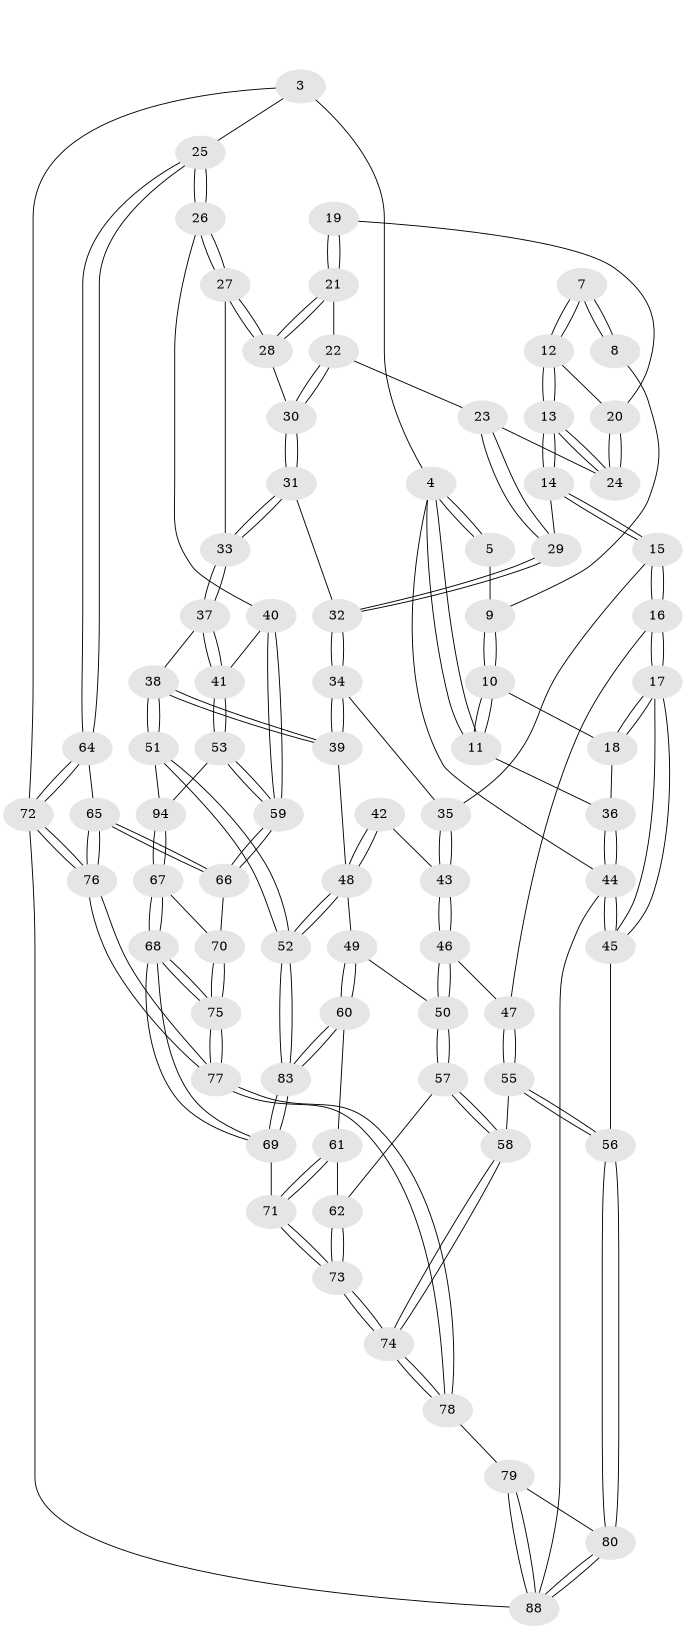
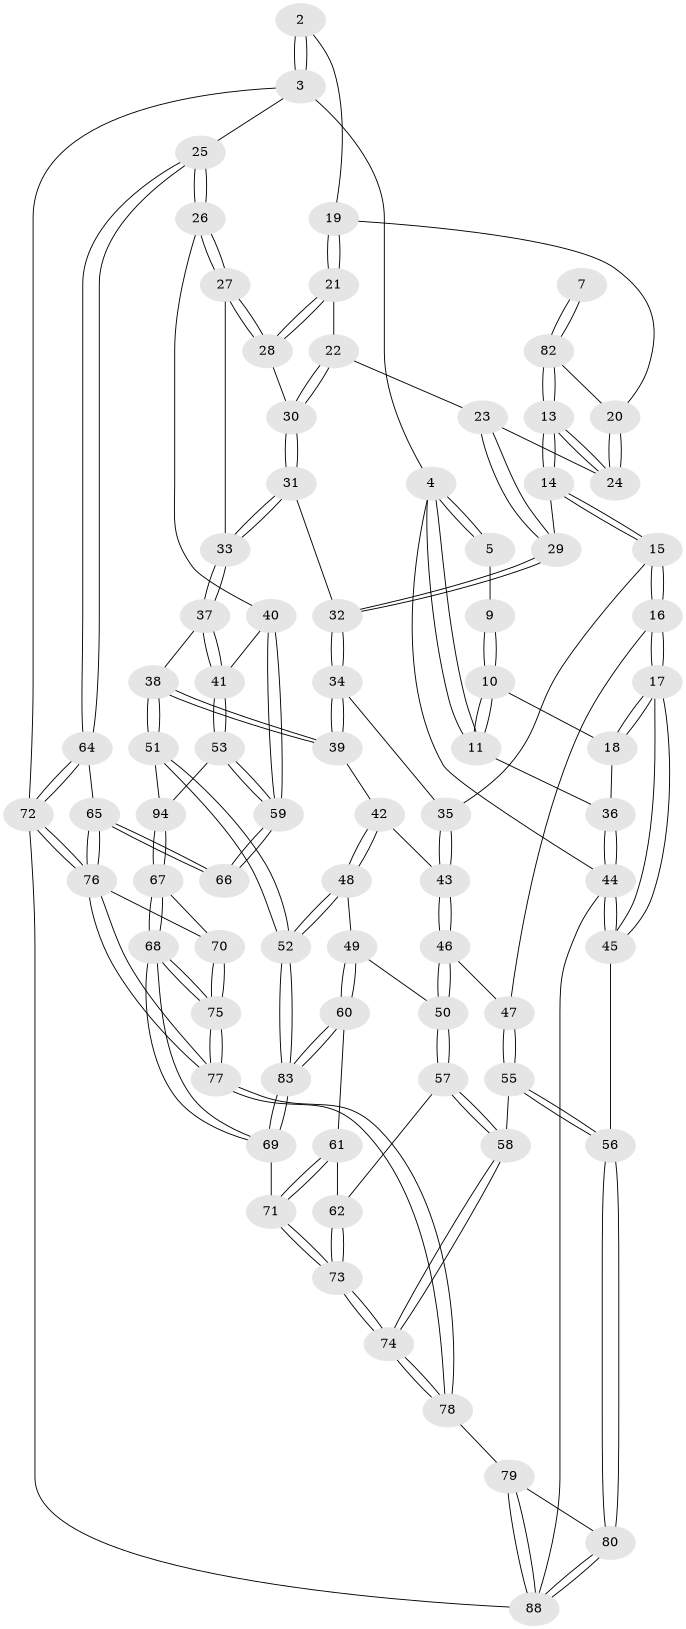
none -> (301, 20)
(549, 351) -> (549, 351)
(615, 351) -> none
(342, 815) -> (359, 782)
(222, 914) -> (156, 914)
